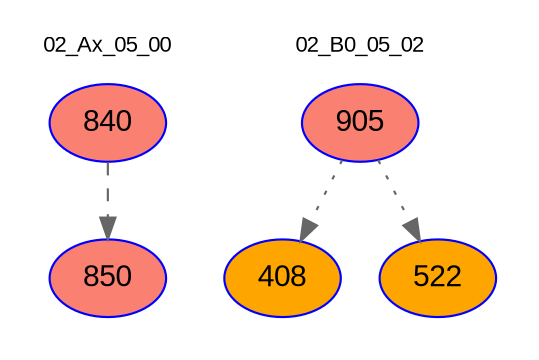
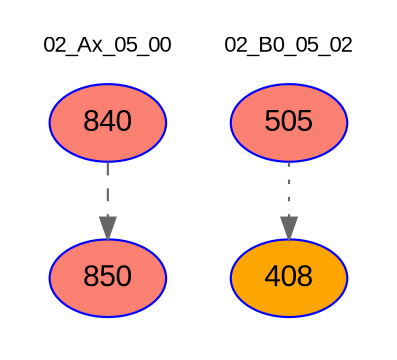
(360, 123) -> (289, 123)
(438, 278) -> none
